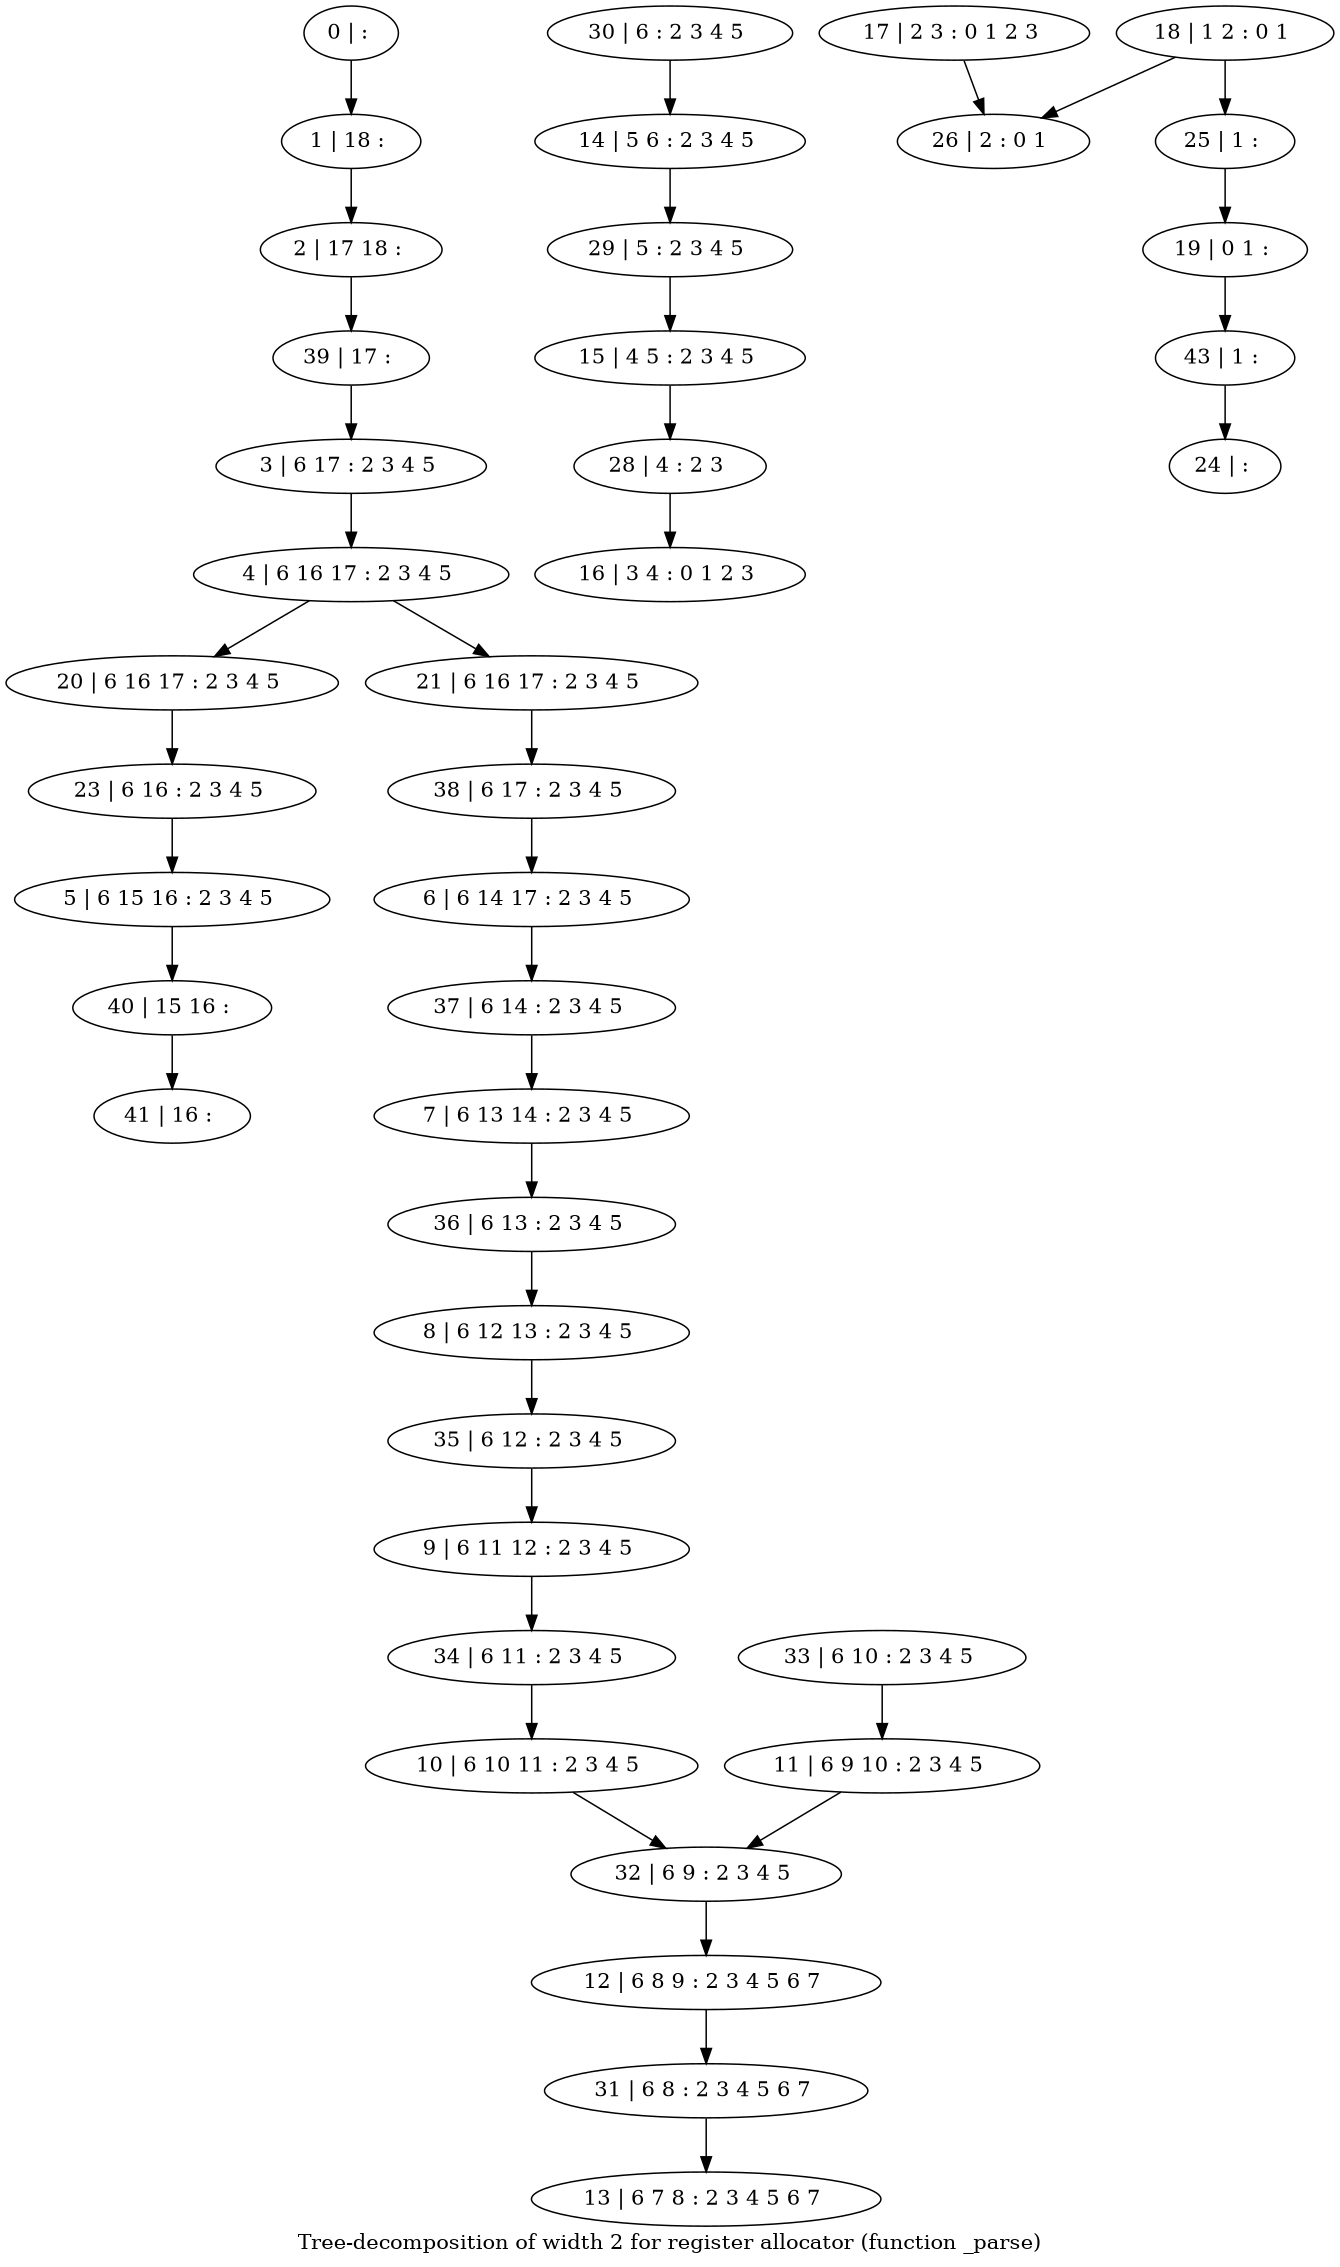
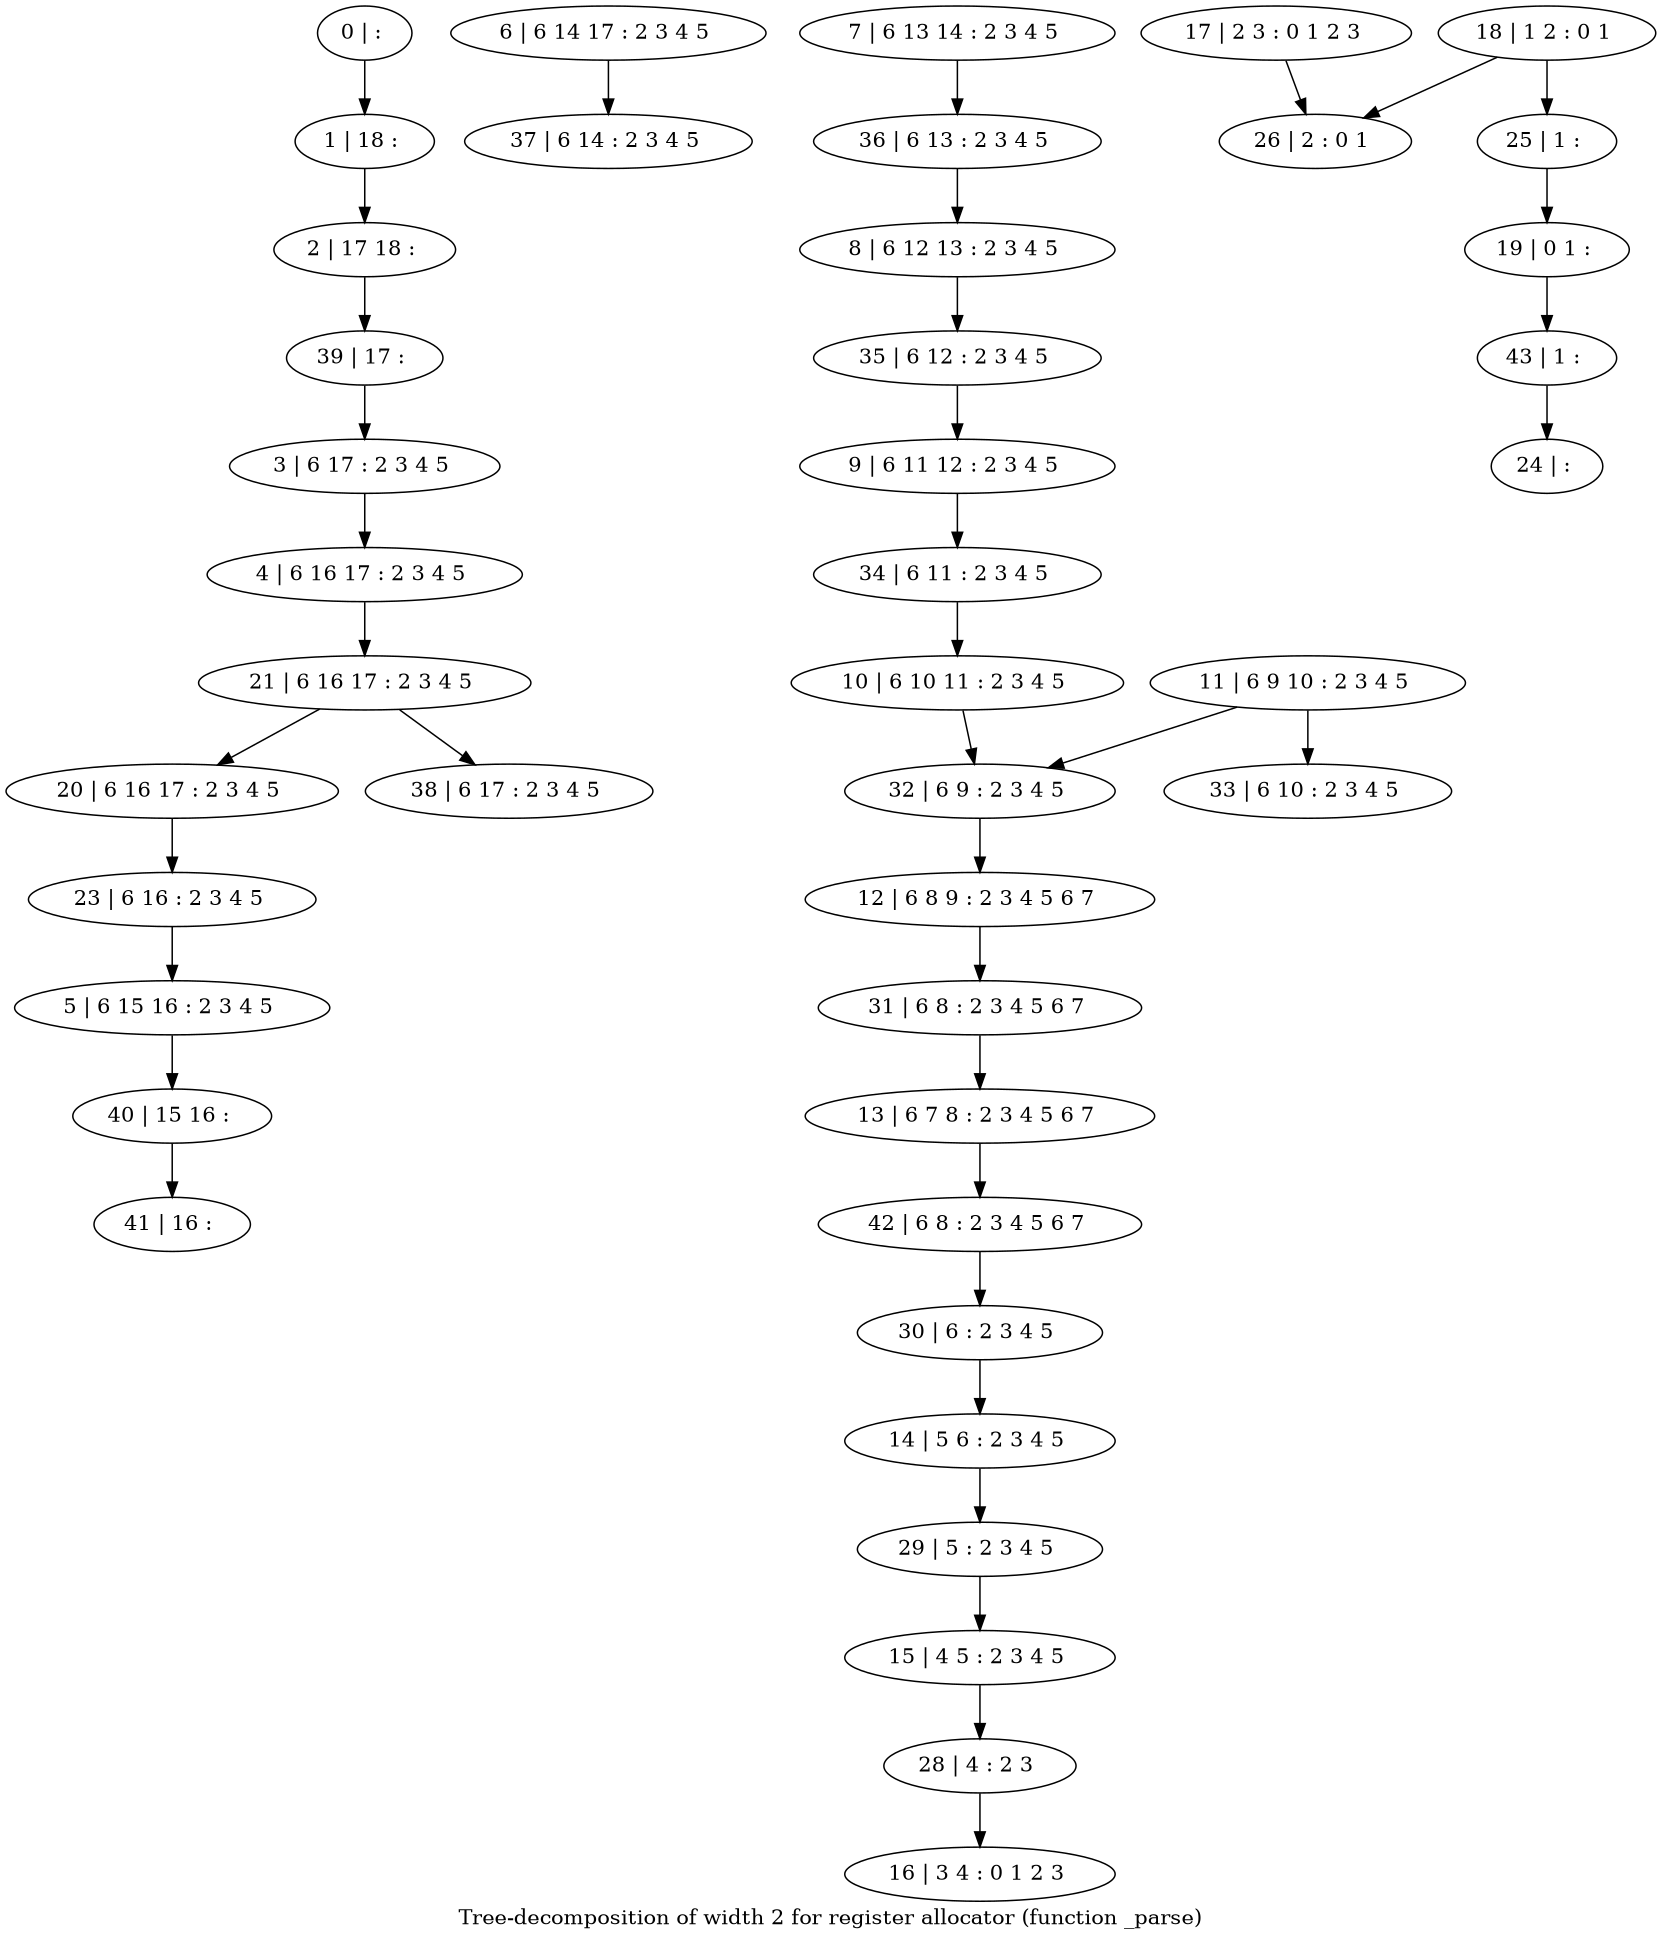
(269, 625) -> (275, 733)
(532, 838) -> none
(532, 1055) -> none
none -> (980, 1224)
(882, 1704) -> (1308, 730)
